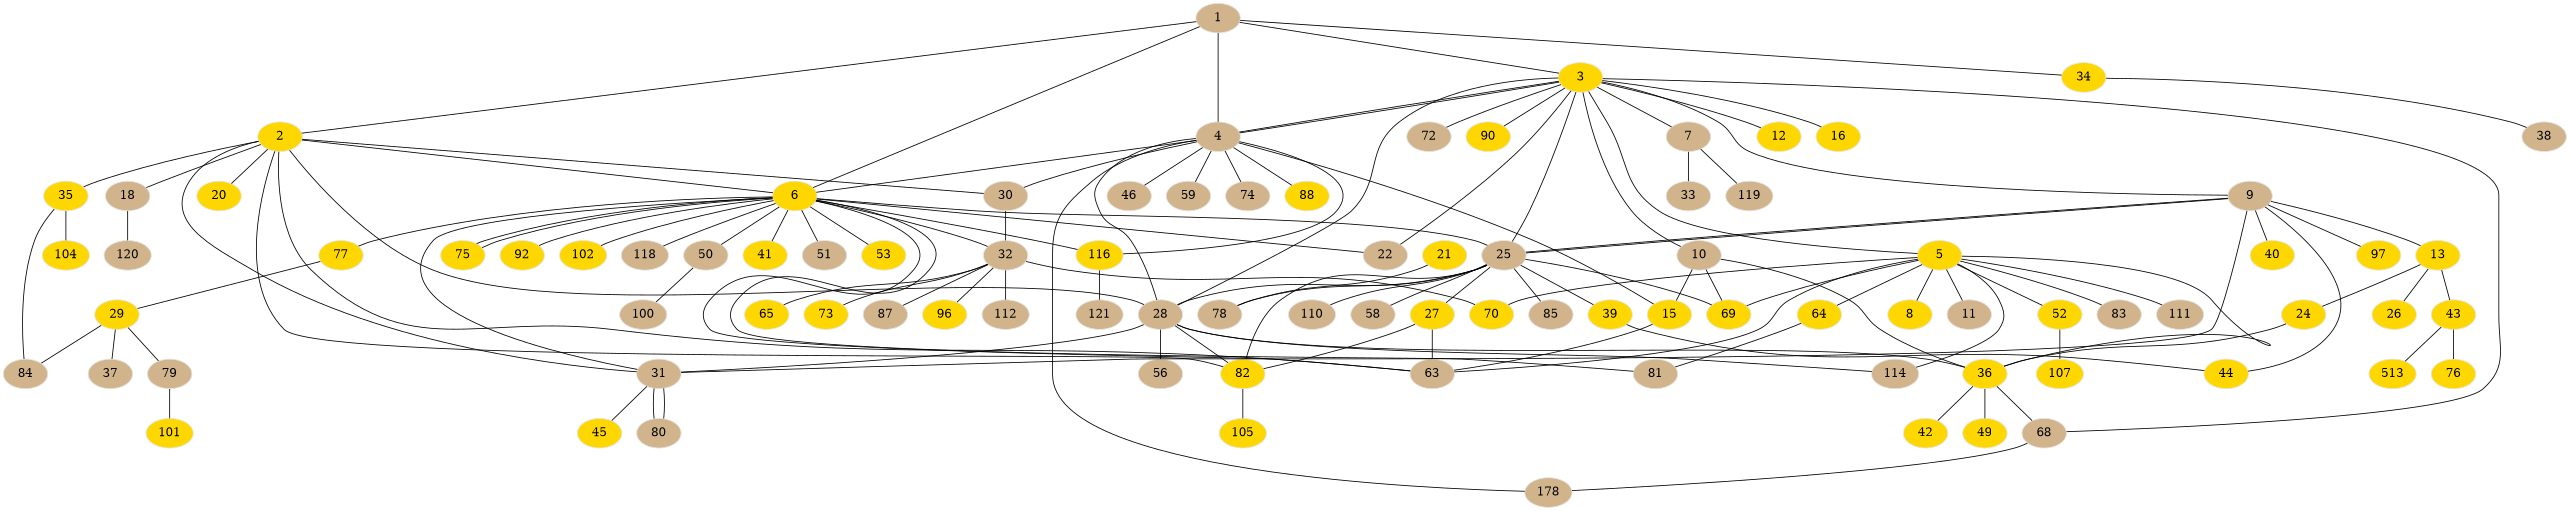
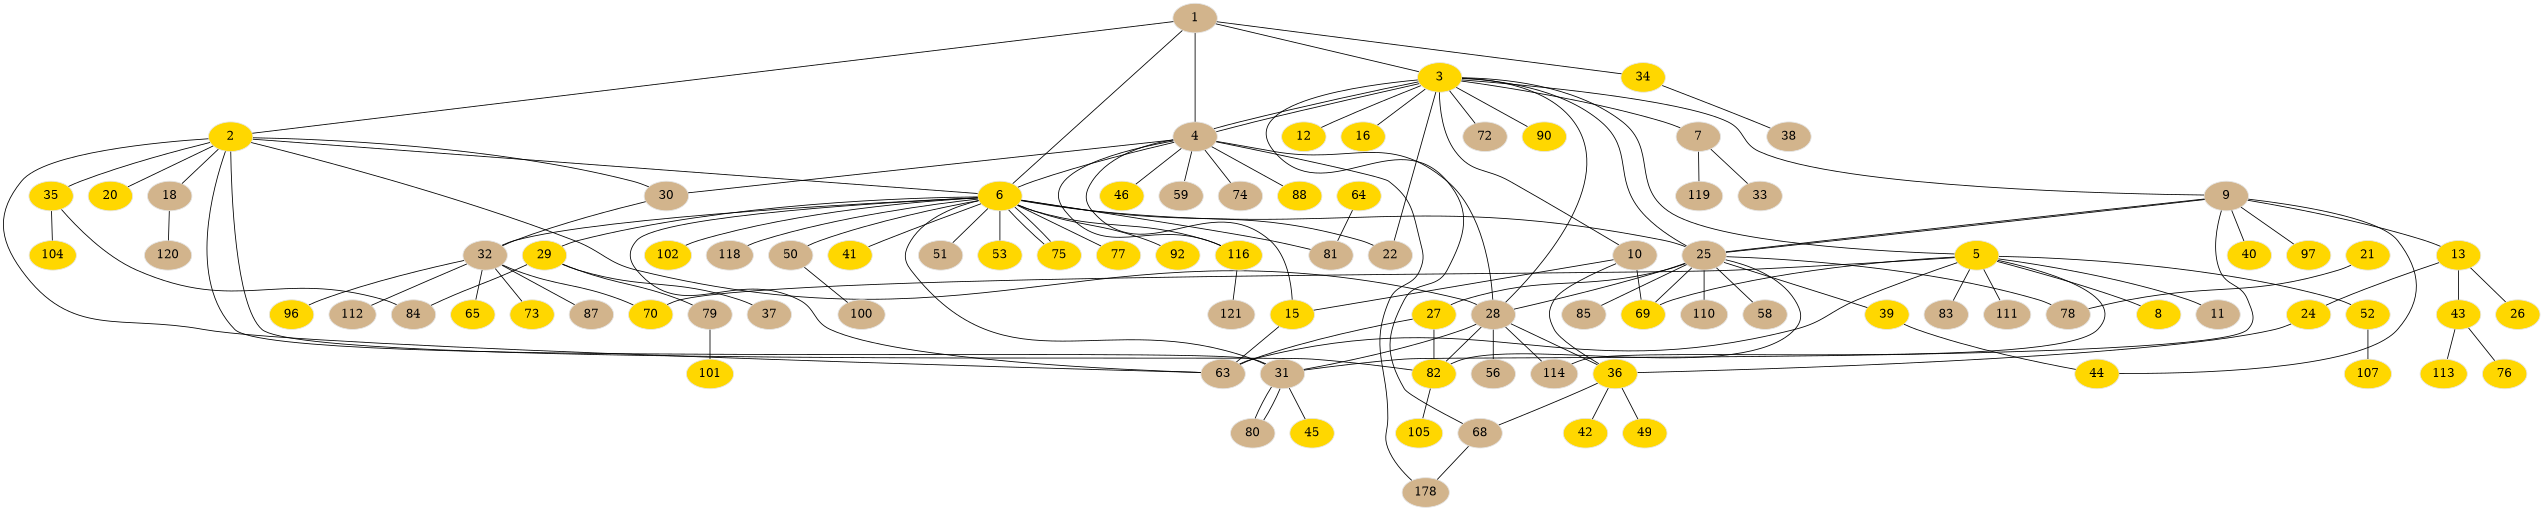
(1129, 196) -> (1122, 196)
(229, 285) -> (768, 209)
(1880, 285) -> none
(2233, 321) -> none
(2393, 374) -> (2444, 374)
